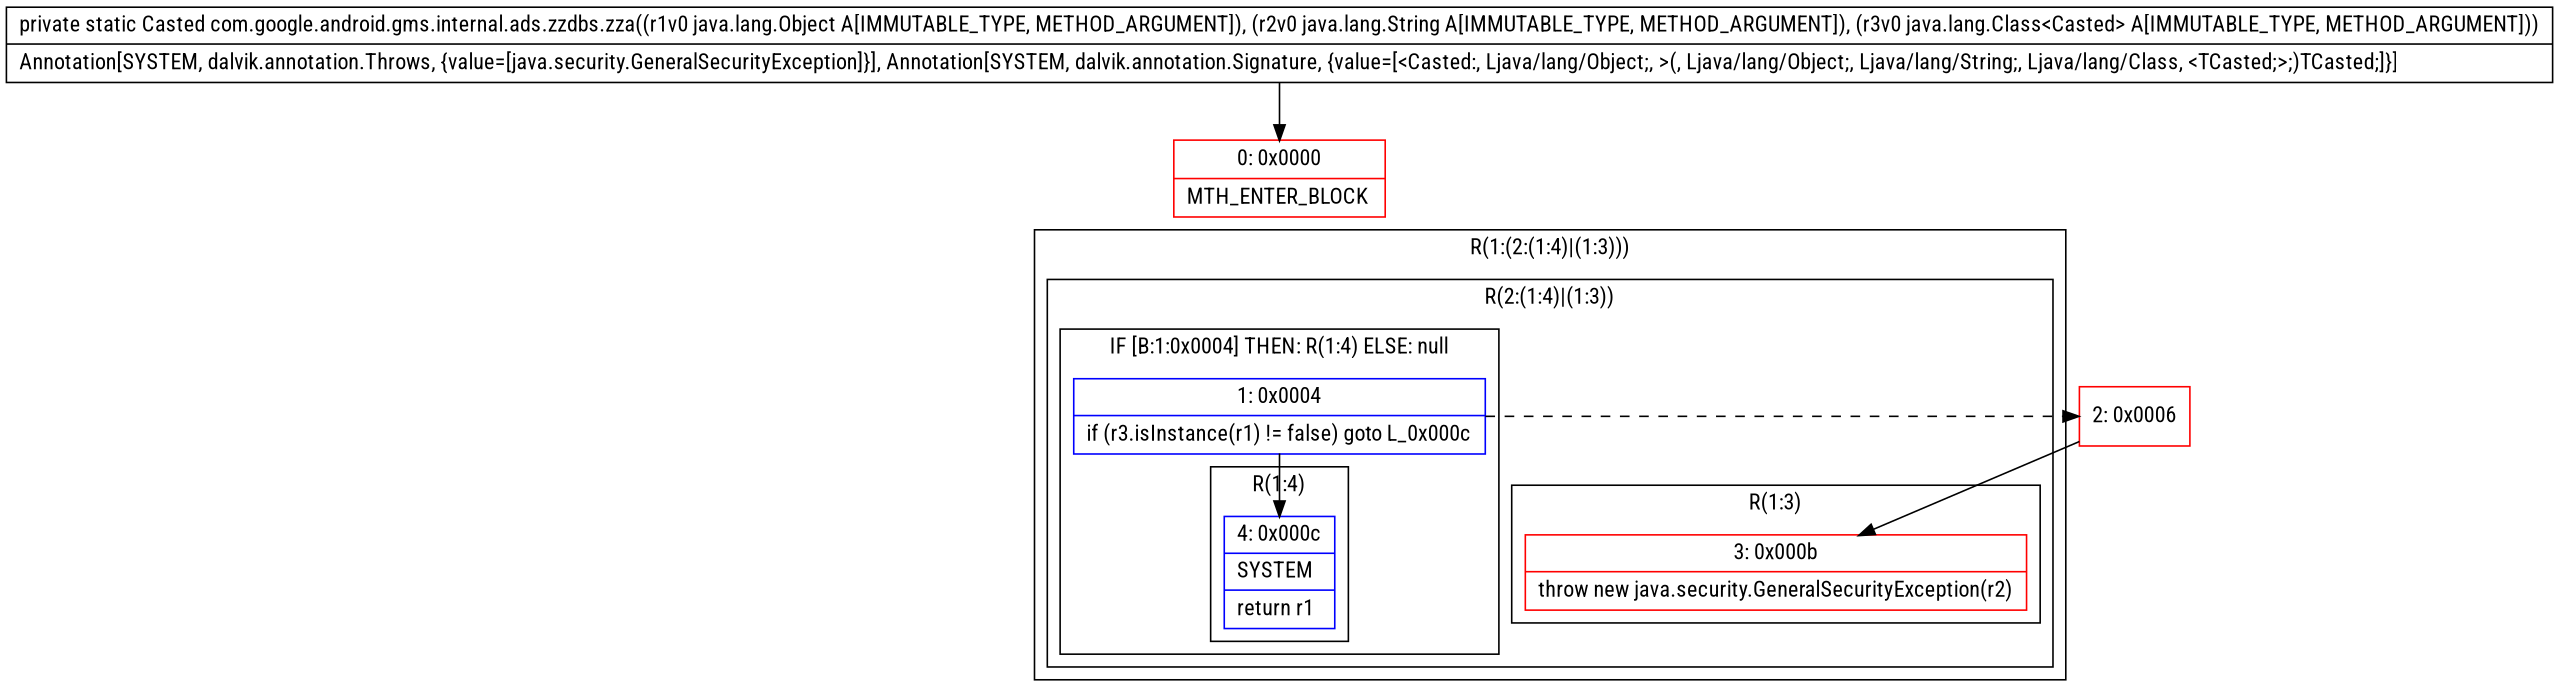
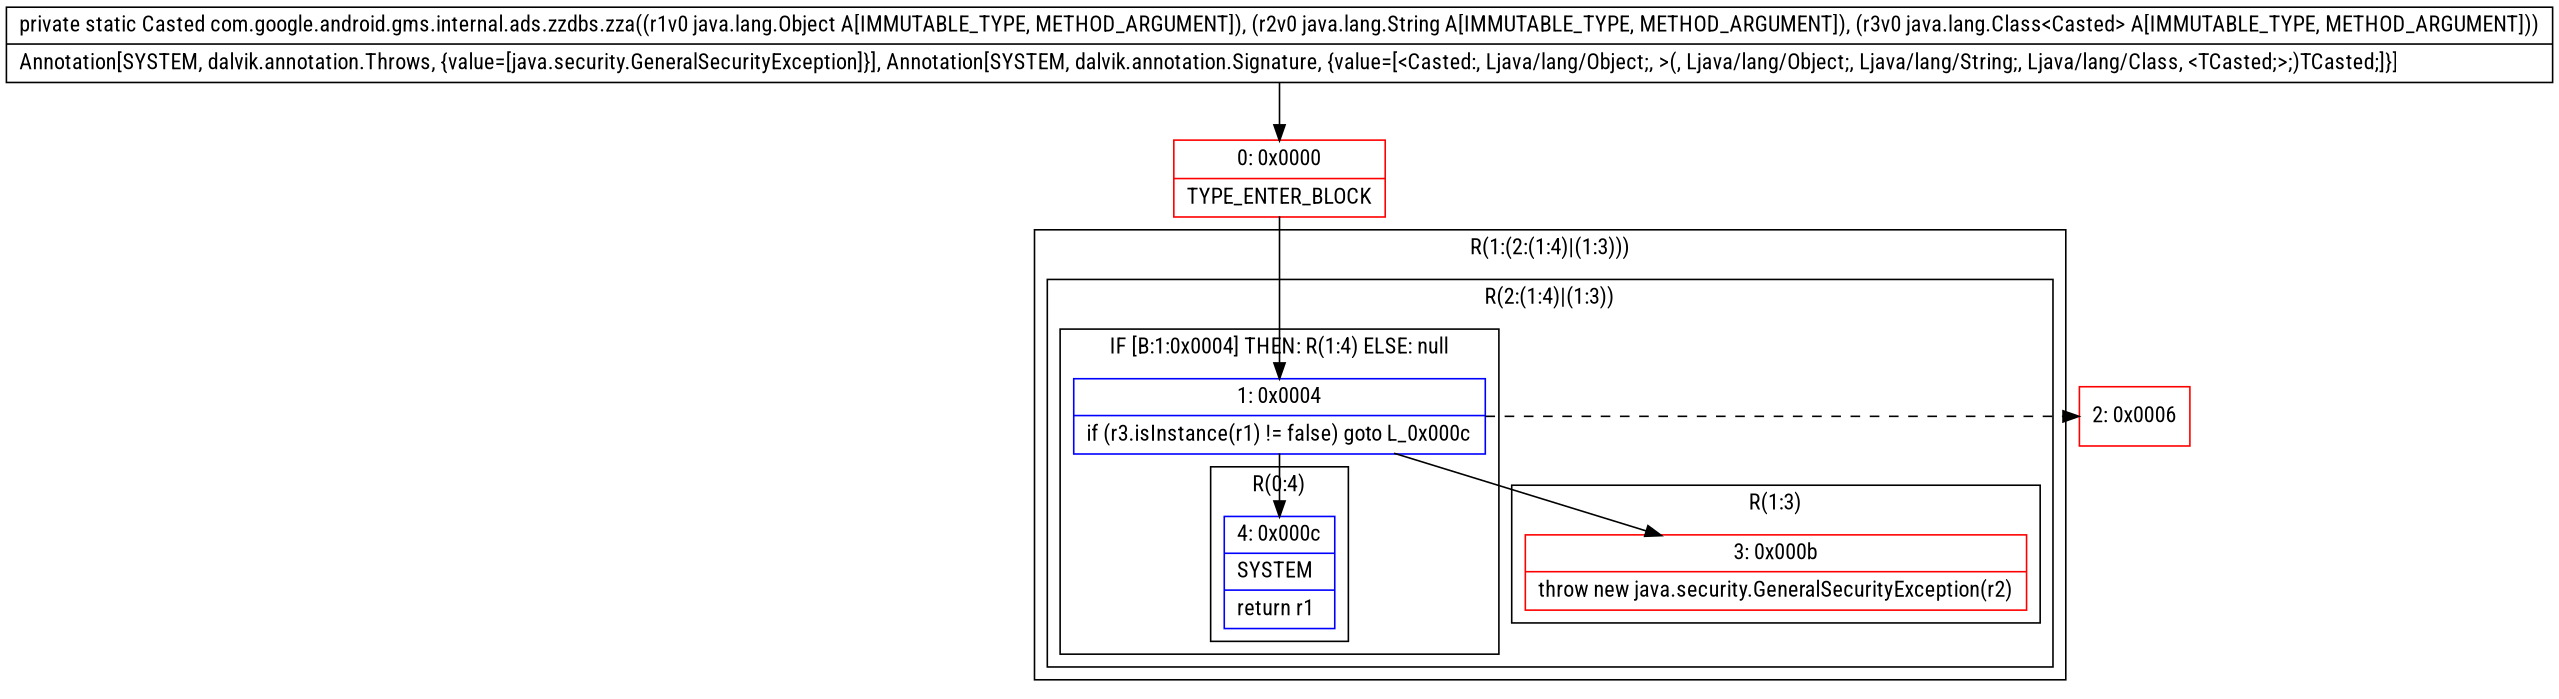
(1278, 197) -> (1280, 197)
none -> (1280, 290)
(2002, 474) -> (1533, 496)
(1280, 485) -> (1280, 485)
